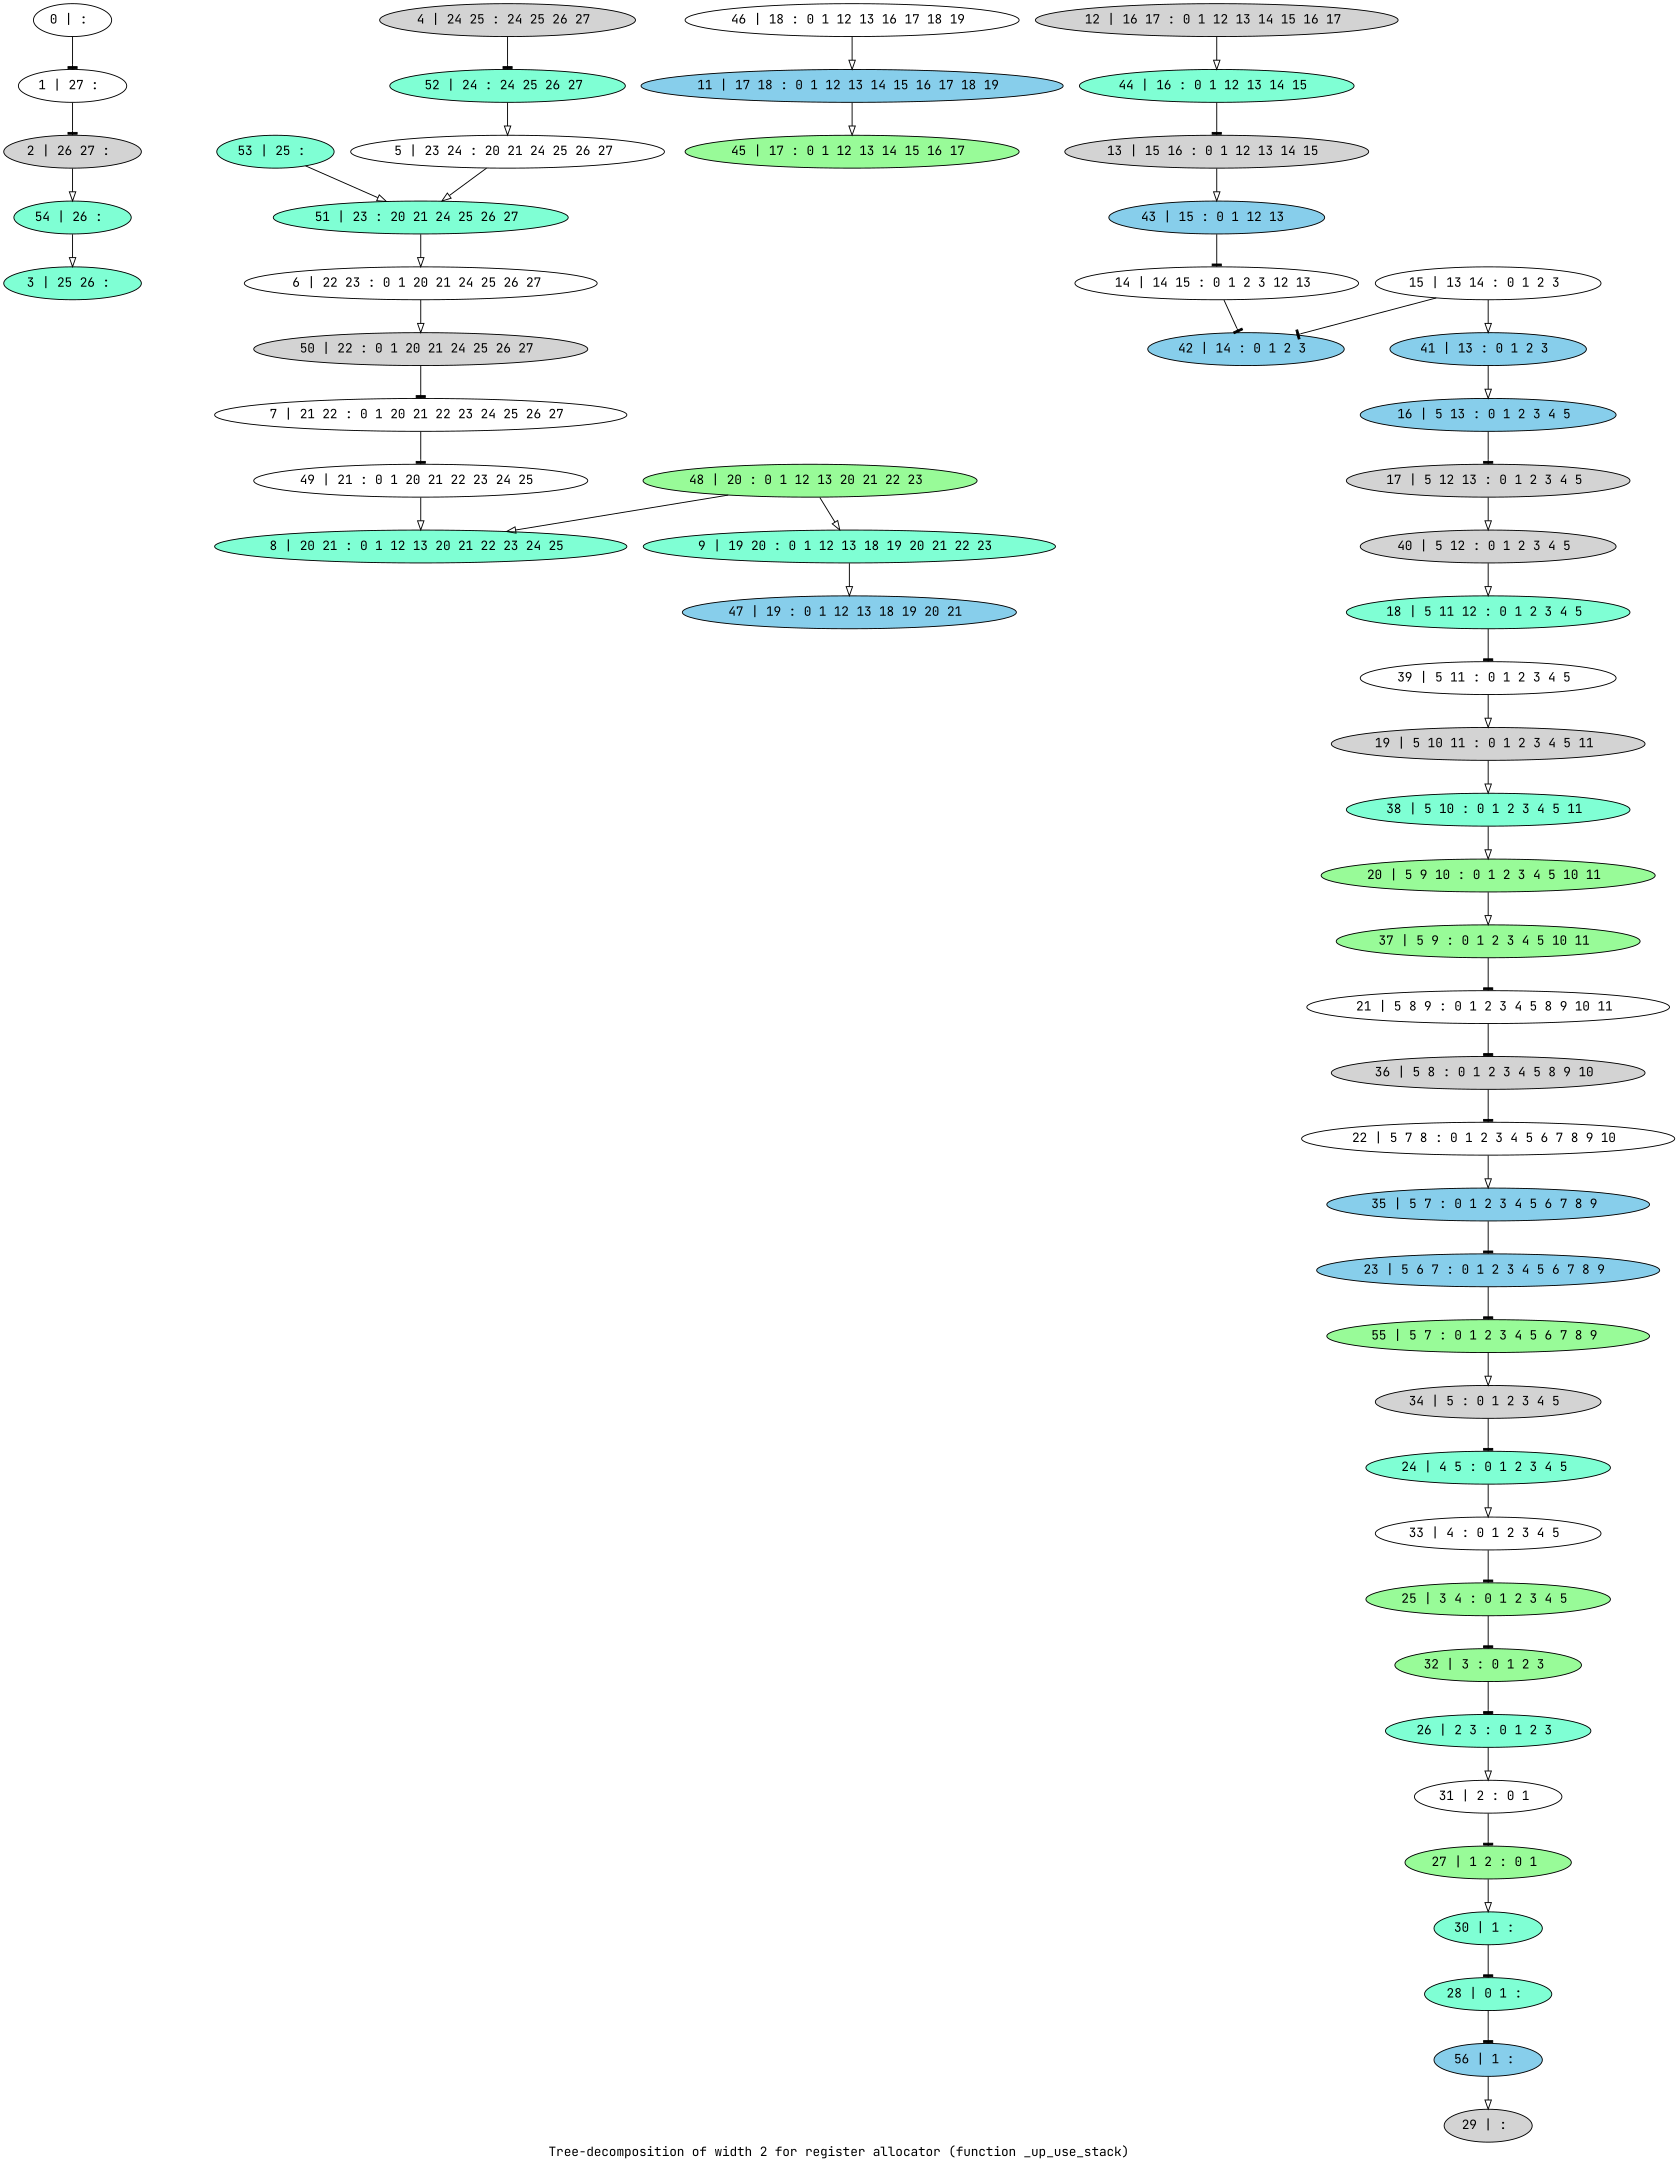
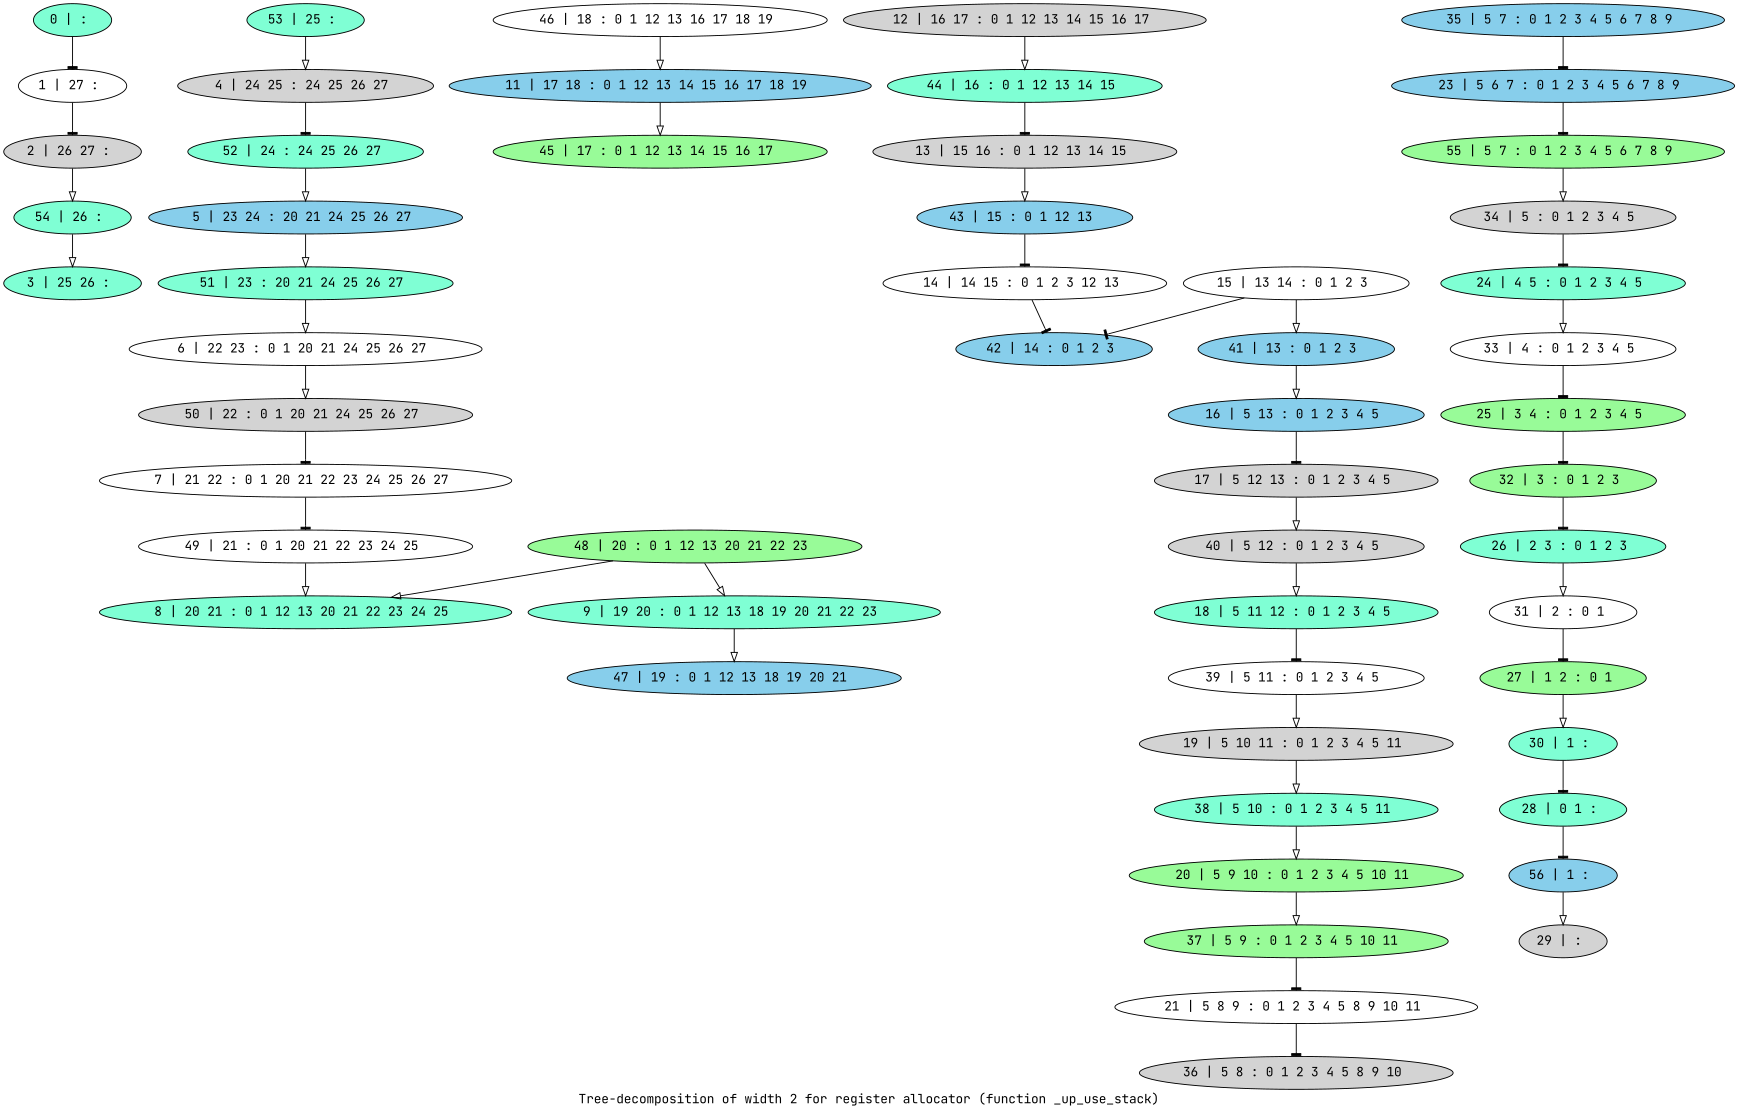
(73, 20) -> (73, 20)
(508, 152) -> (306, 218)
(342, 182) -> (306, 49)
(1488, 1139) -> none
